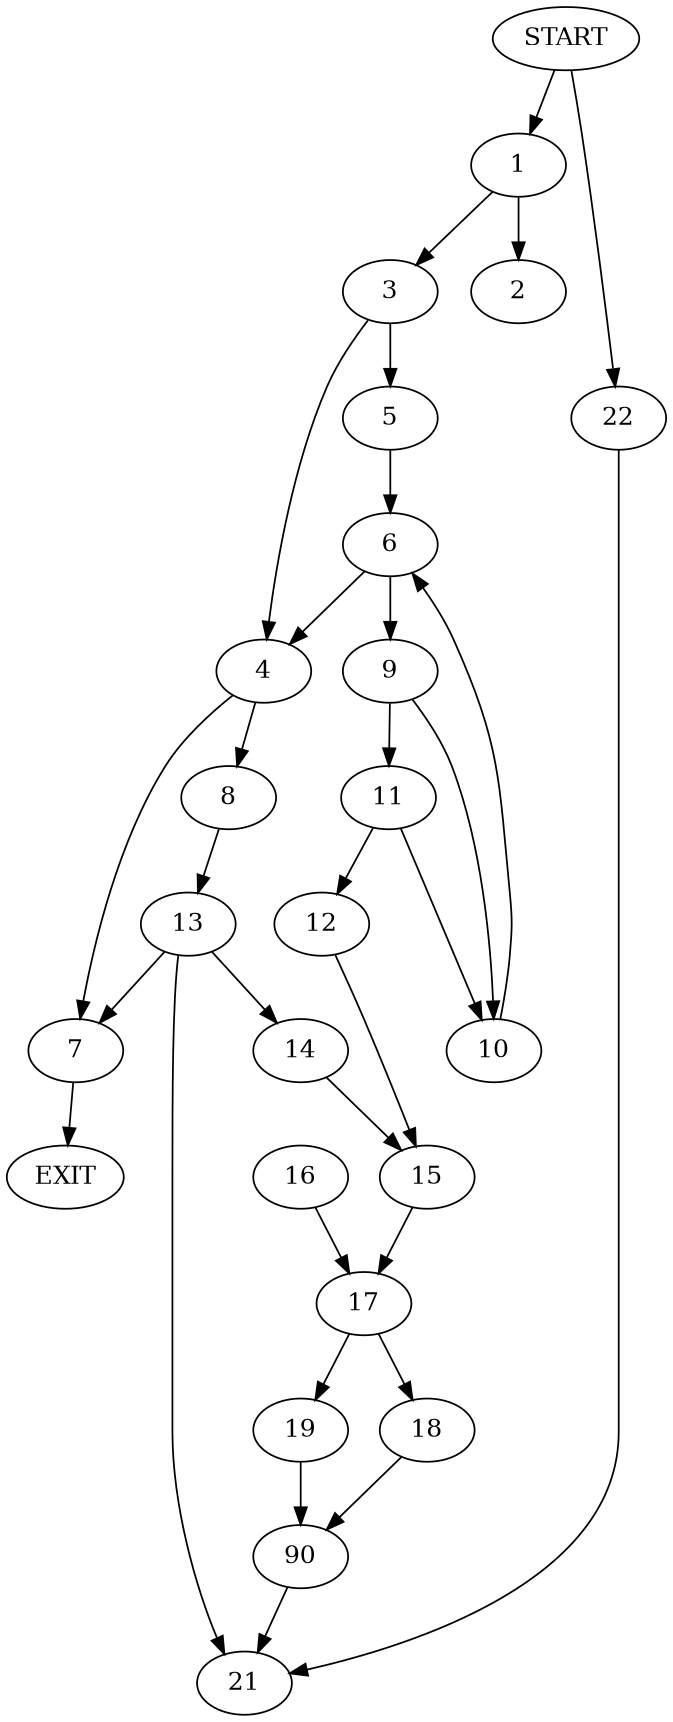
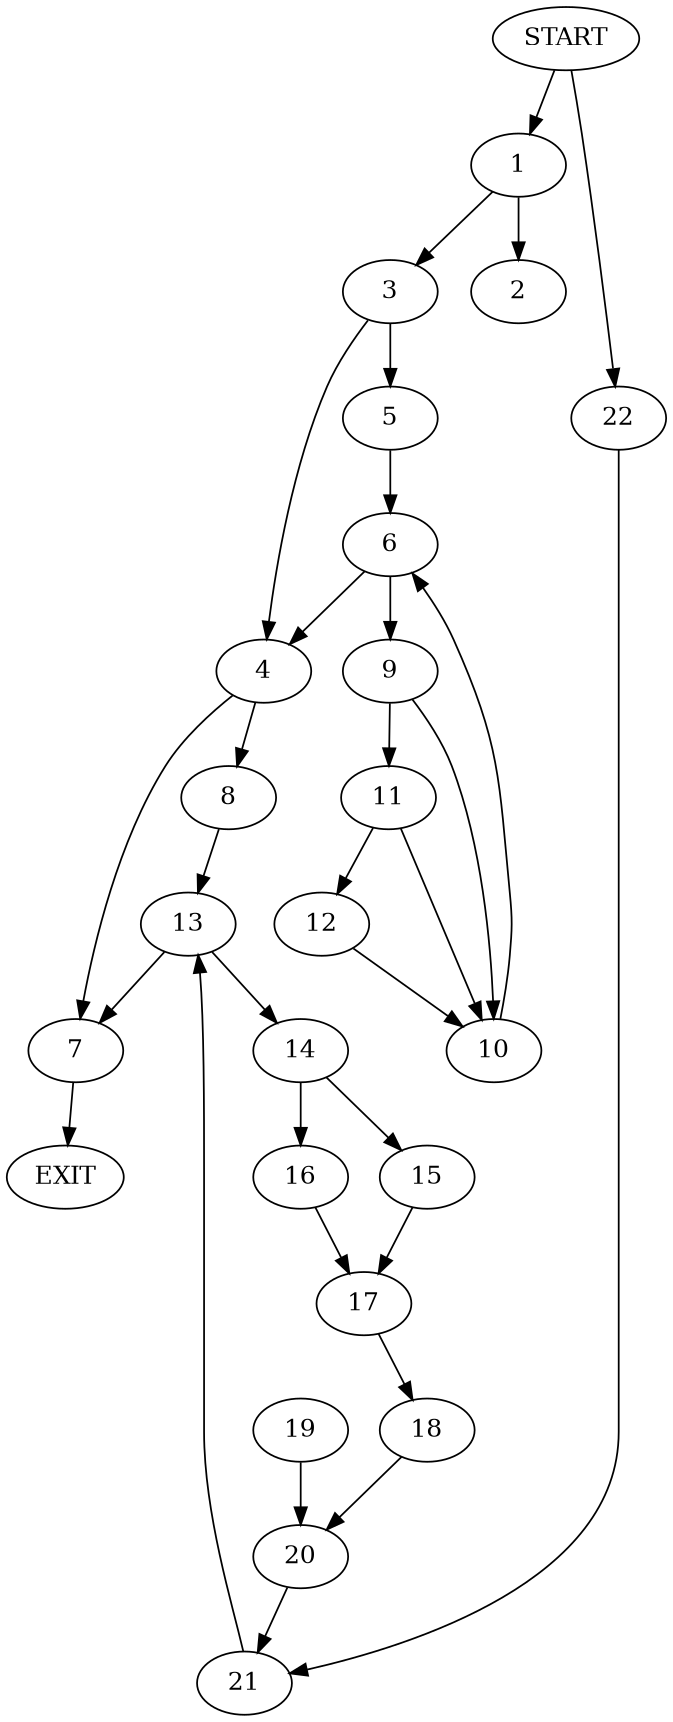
(374, 1042) -> (401, 982)
none -> (301, 1105)
(172, 1299) -> (204, 1314)
(336, 1359) -> none
(301, 1557) -> (301, 1557)
